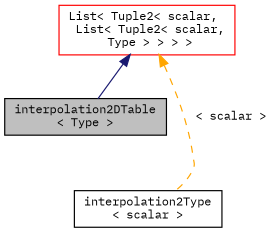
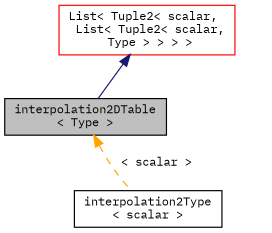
(188, 130) -> (114, 169)
